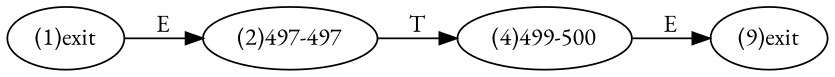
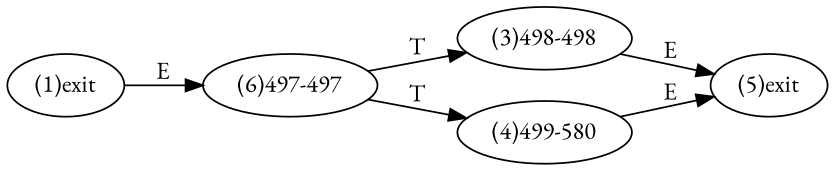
(290, 38) -> (290, 85)
(545, 38) -> (545, 132)
none -> (545, 38)
(769, 38) -> (769, 85)
